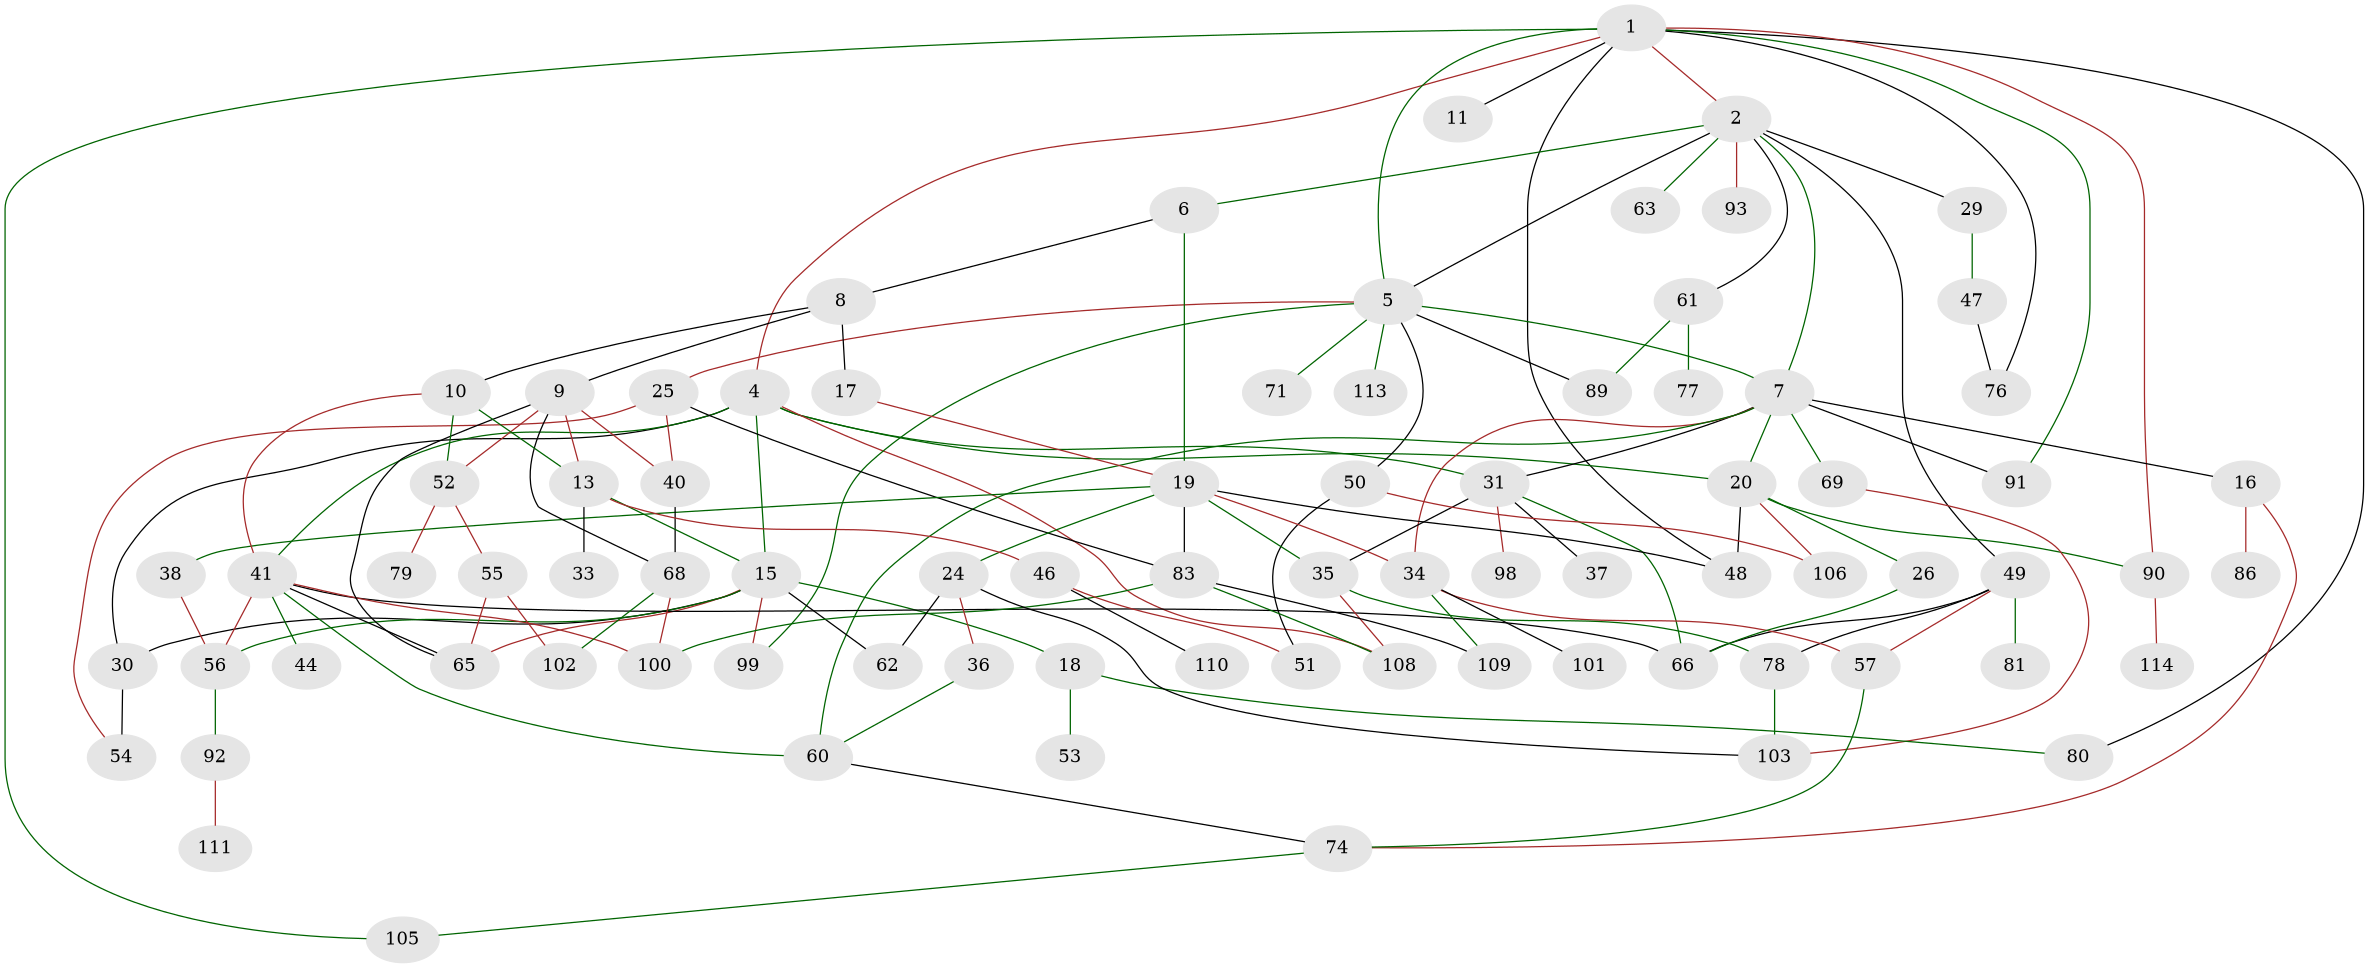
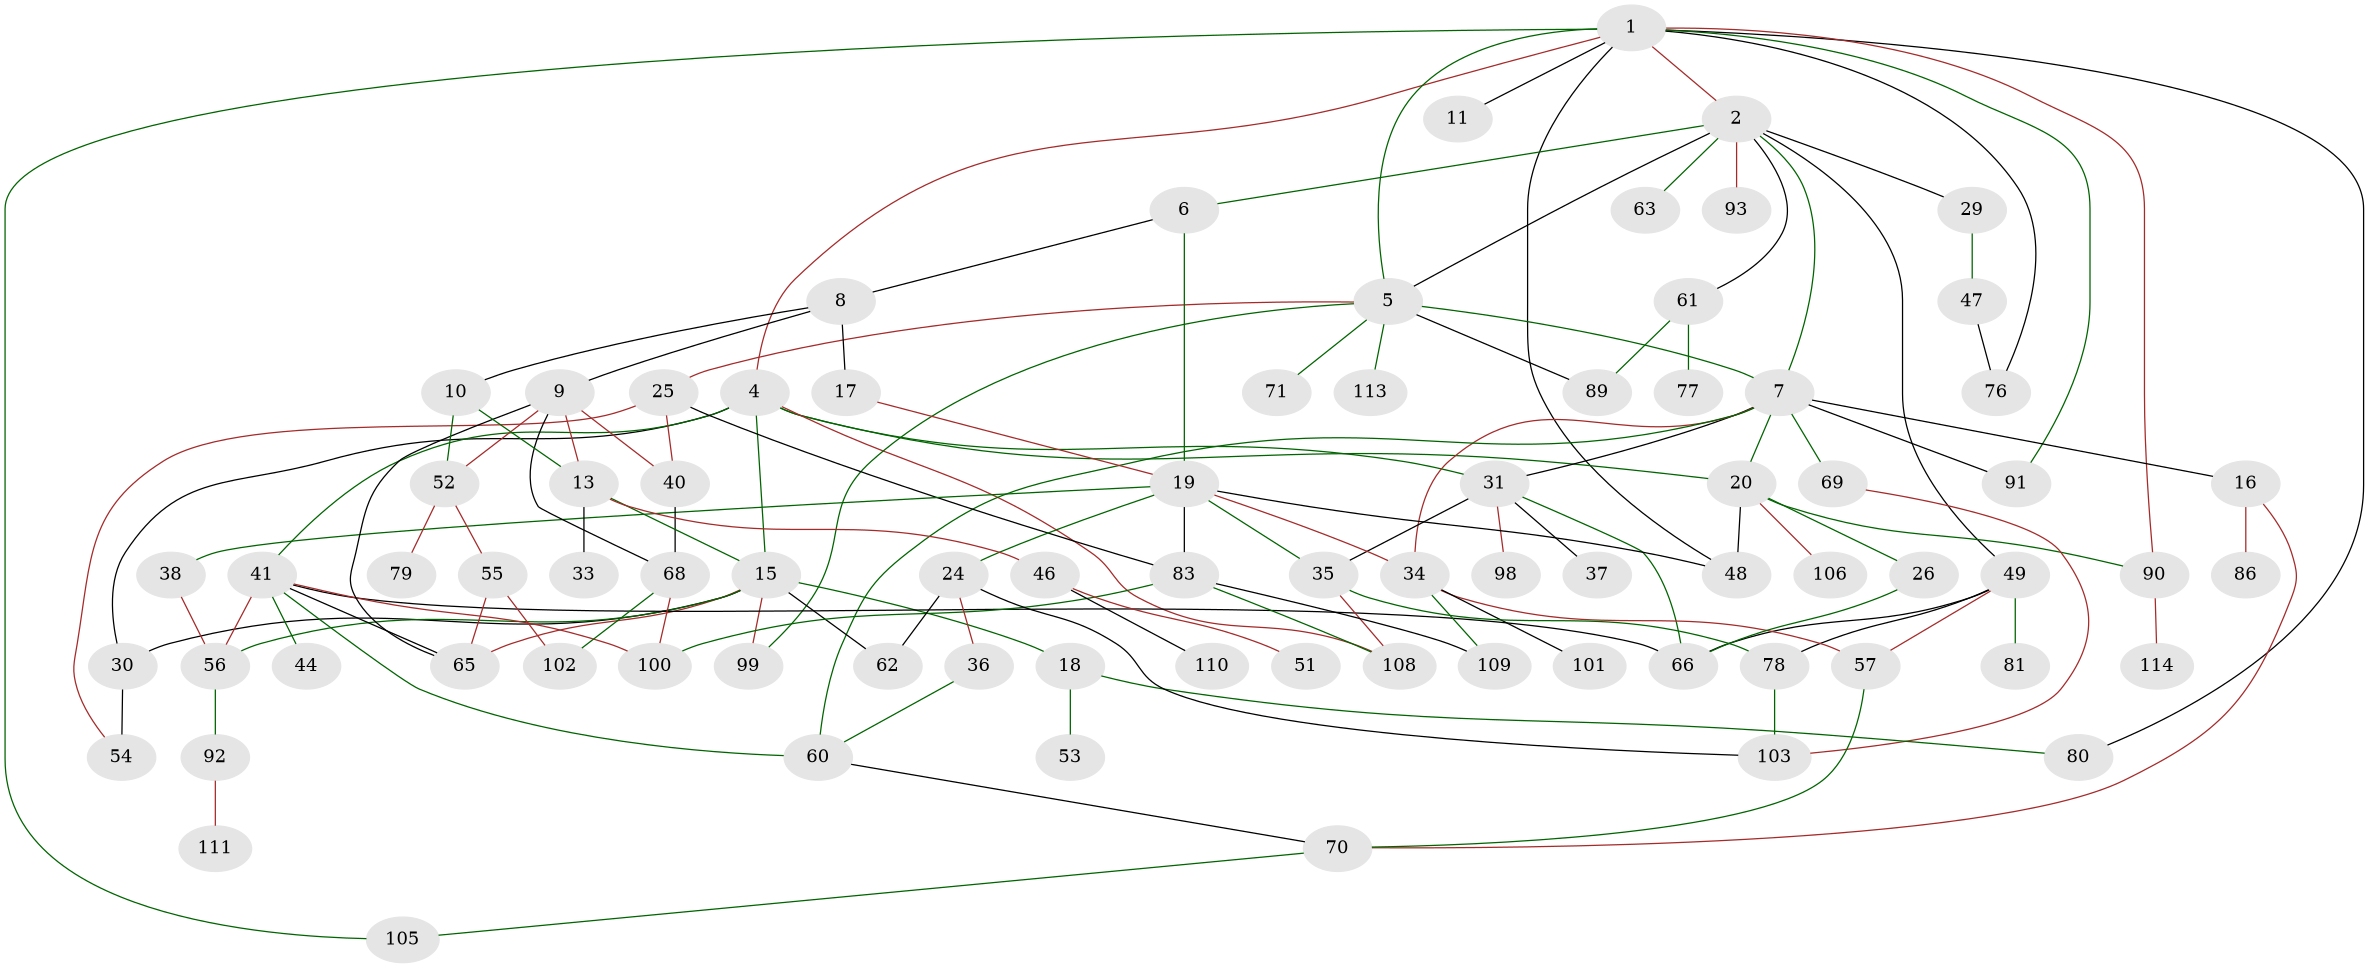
(306, 420) -> none
(1355, 484) -> none
(1338, 849) -> (1338, 849)
